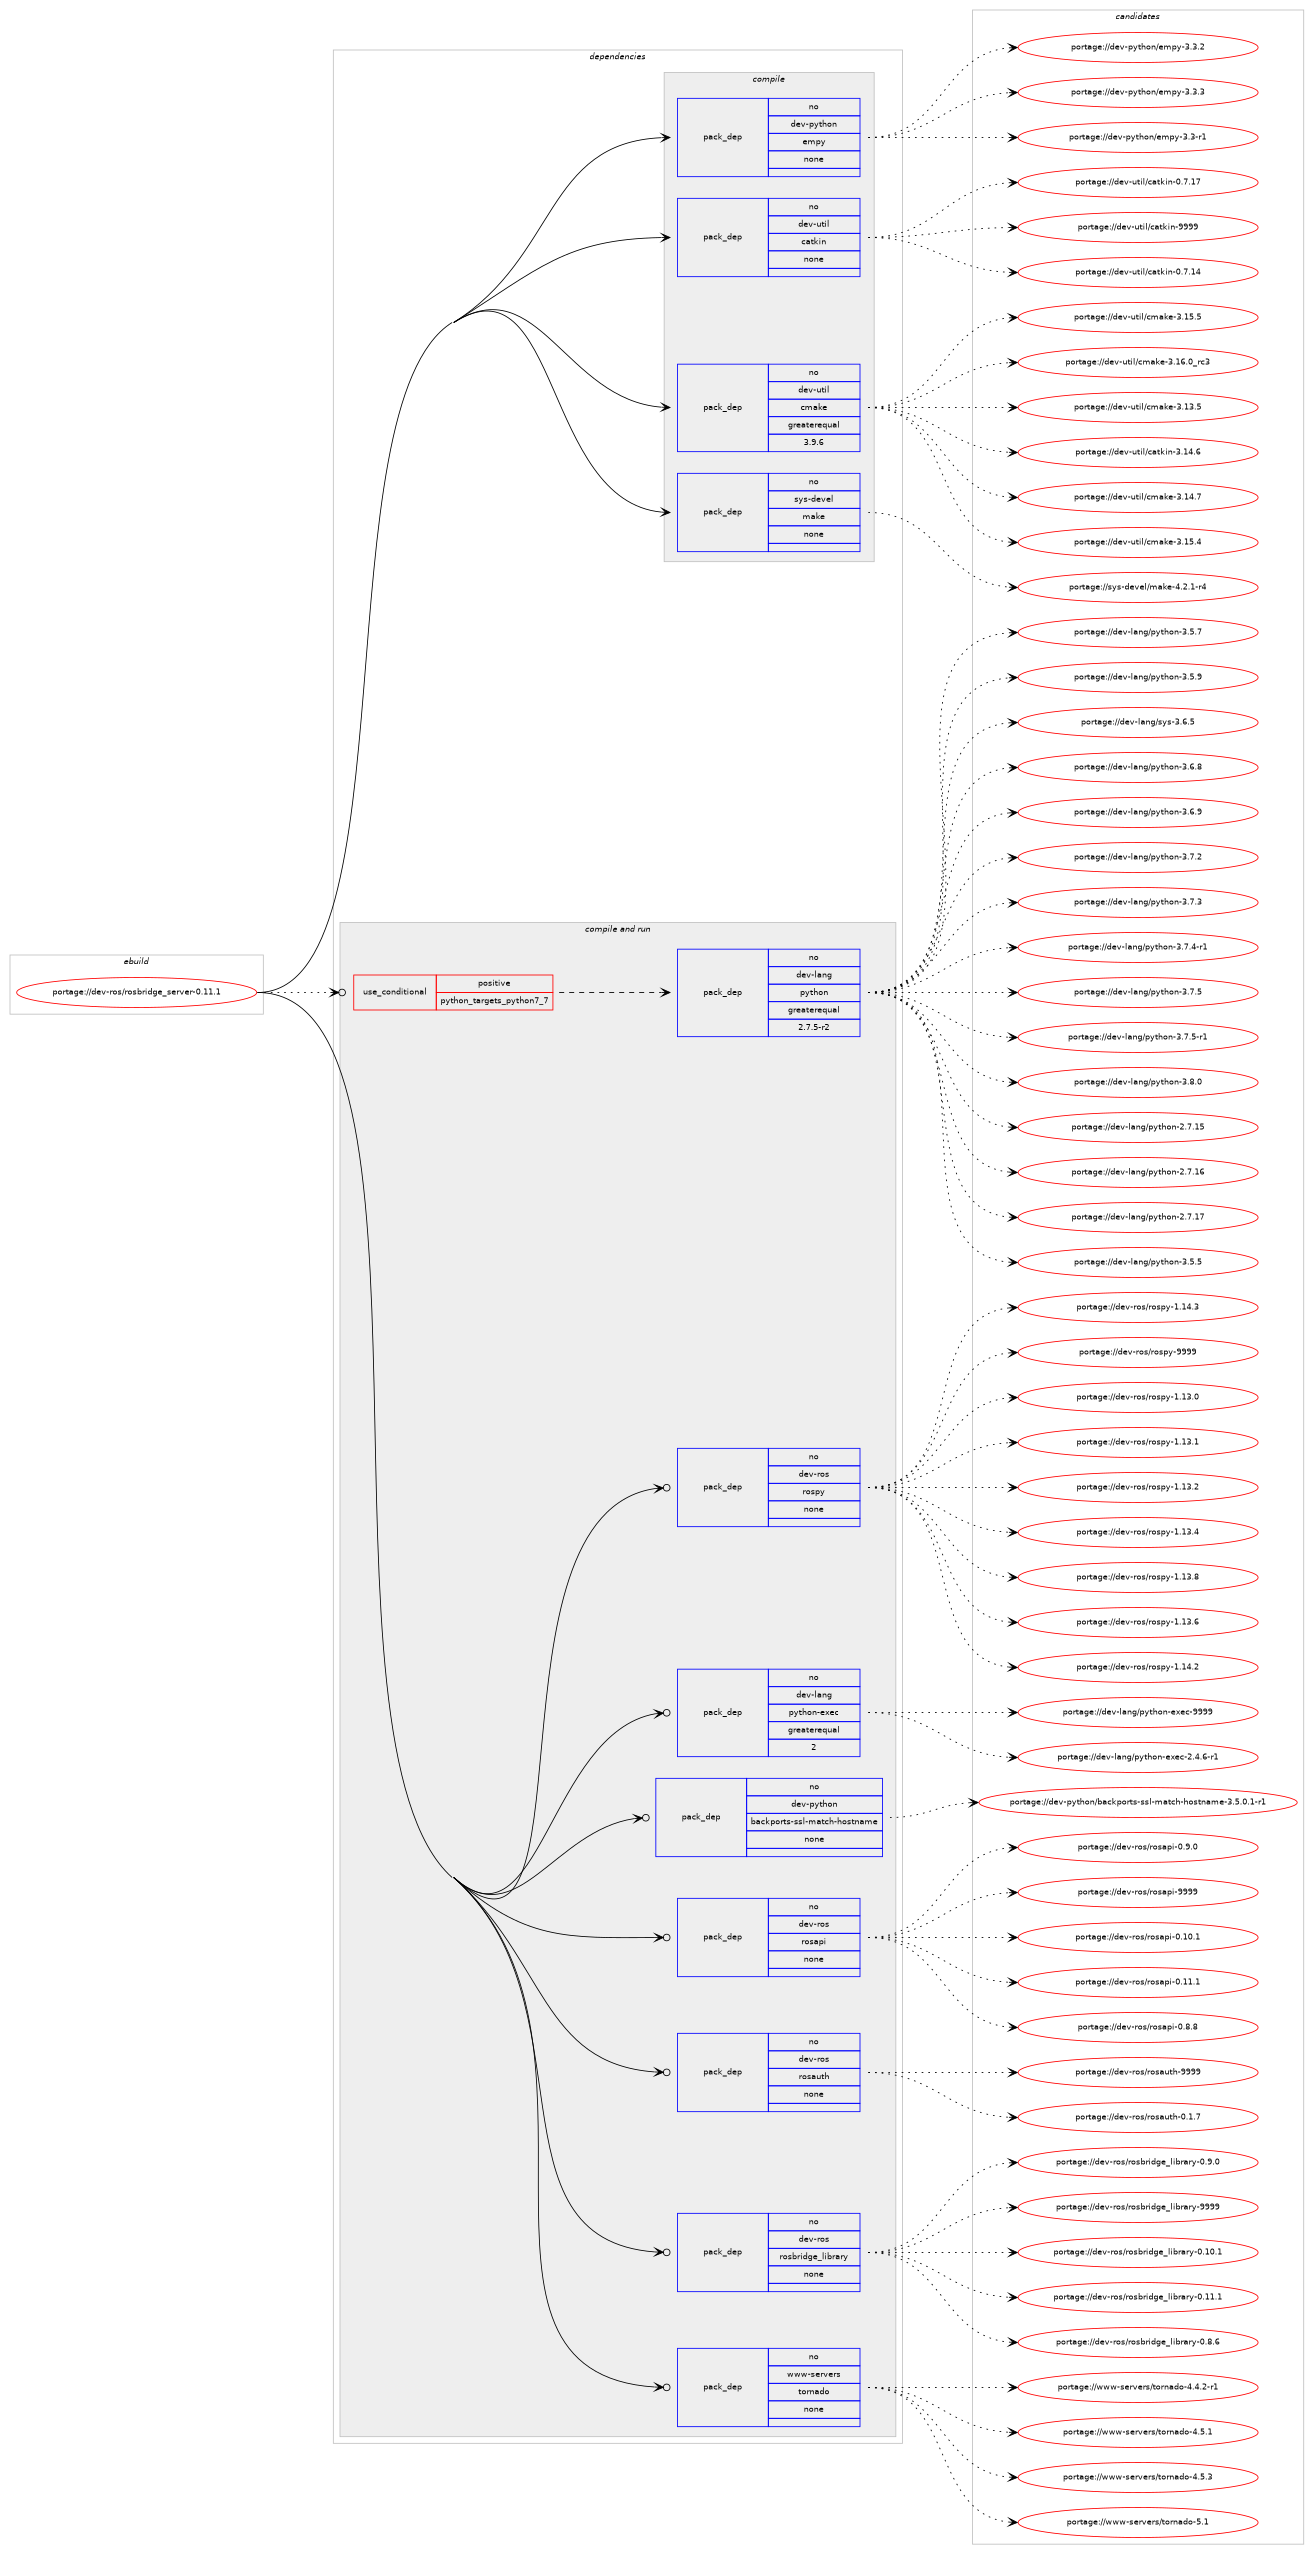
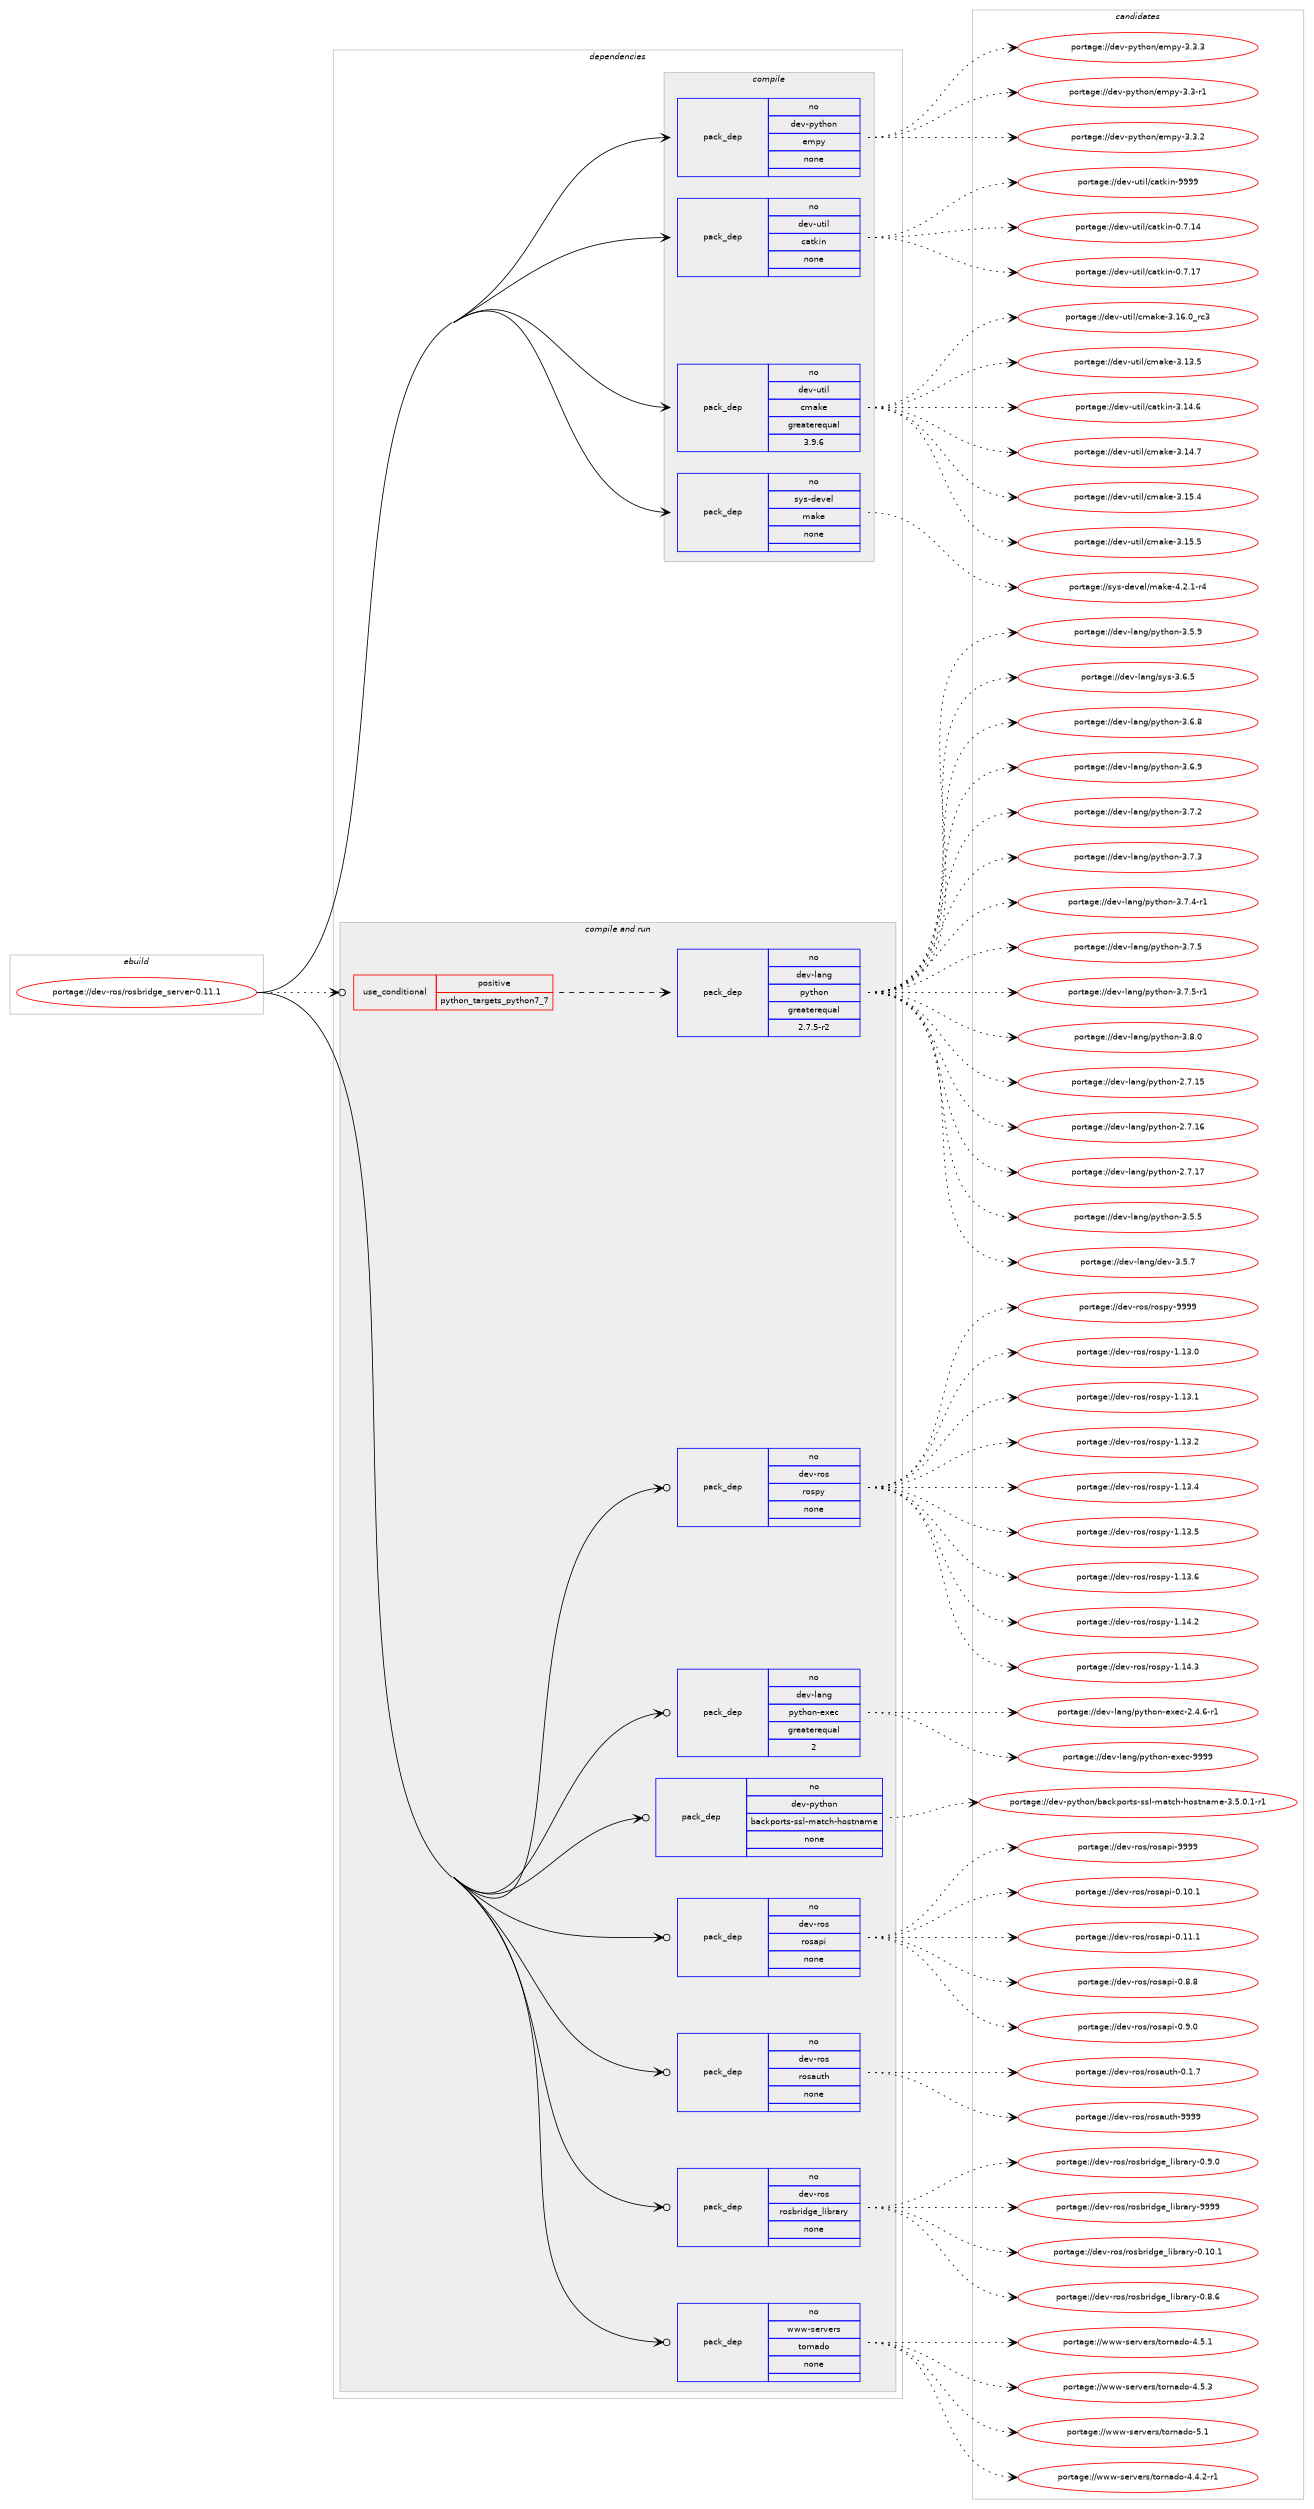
(1138, 632) -> (1138, 1262)
(1138, 1578) -> (1138, 1532)
(1138, 2298) -> none
